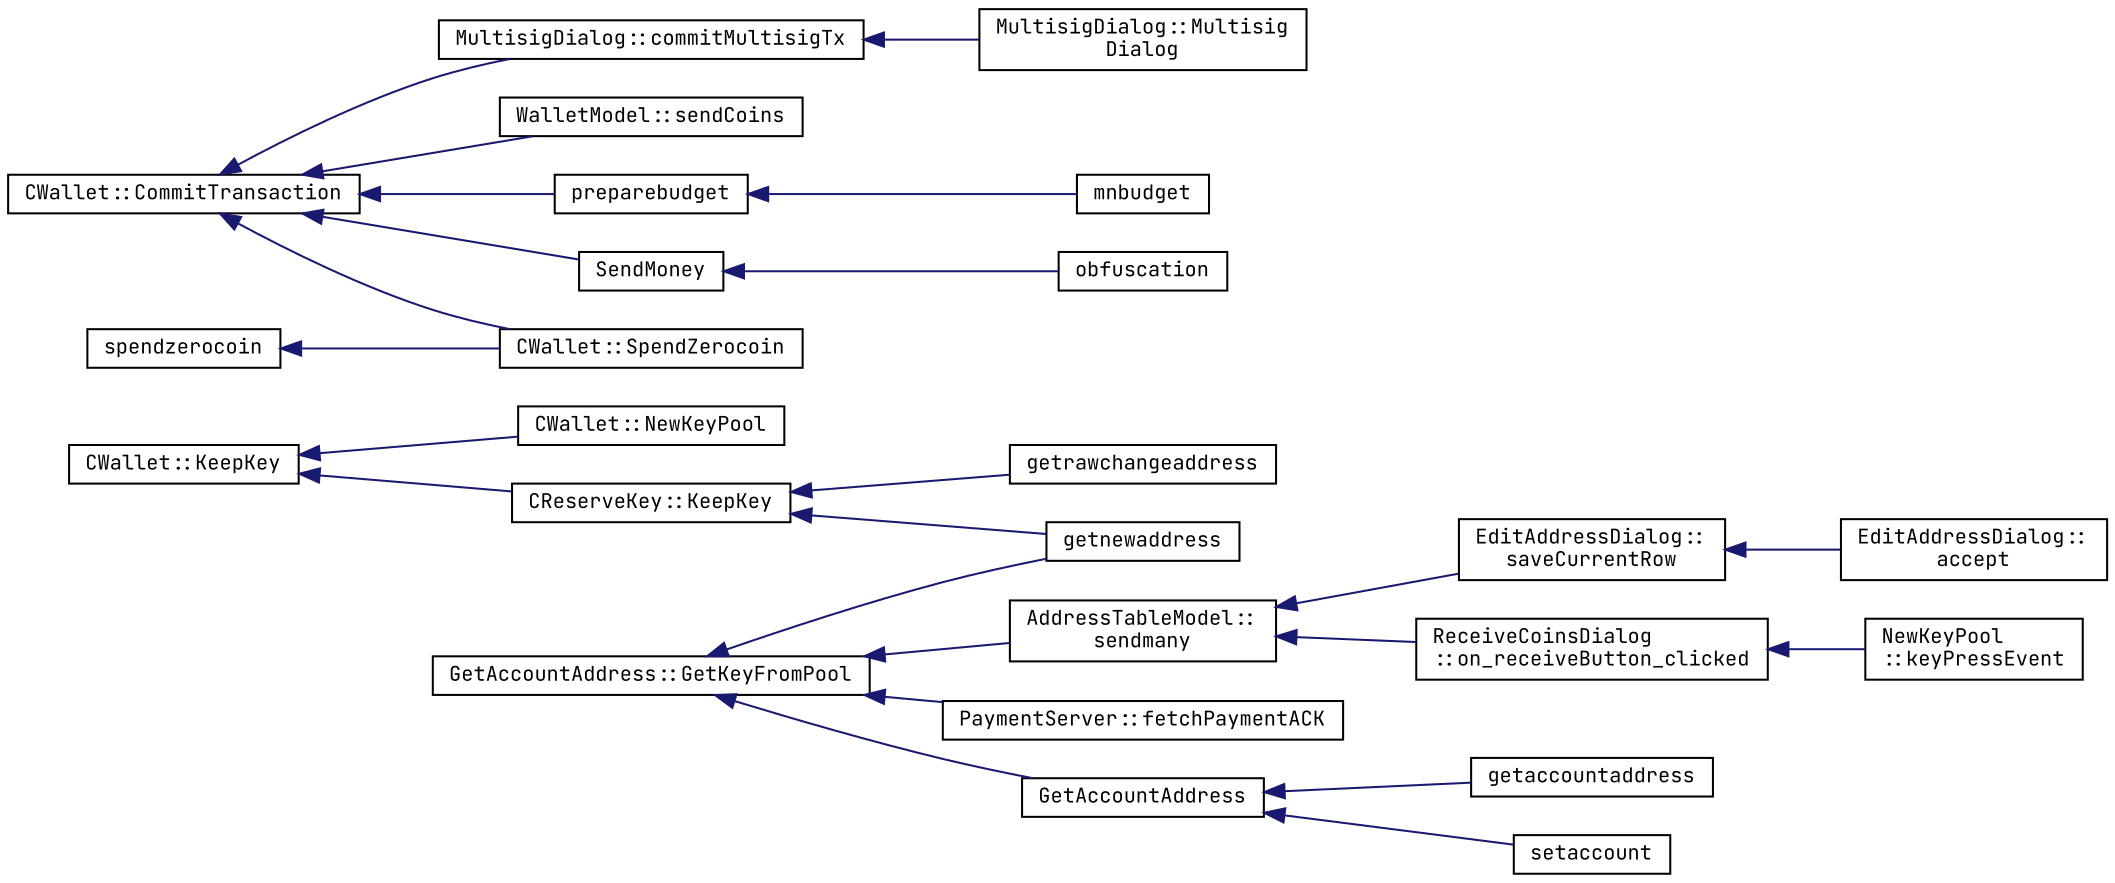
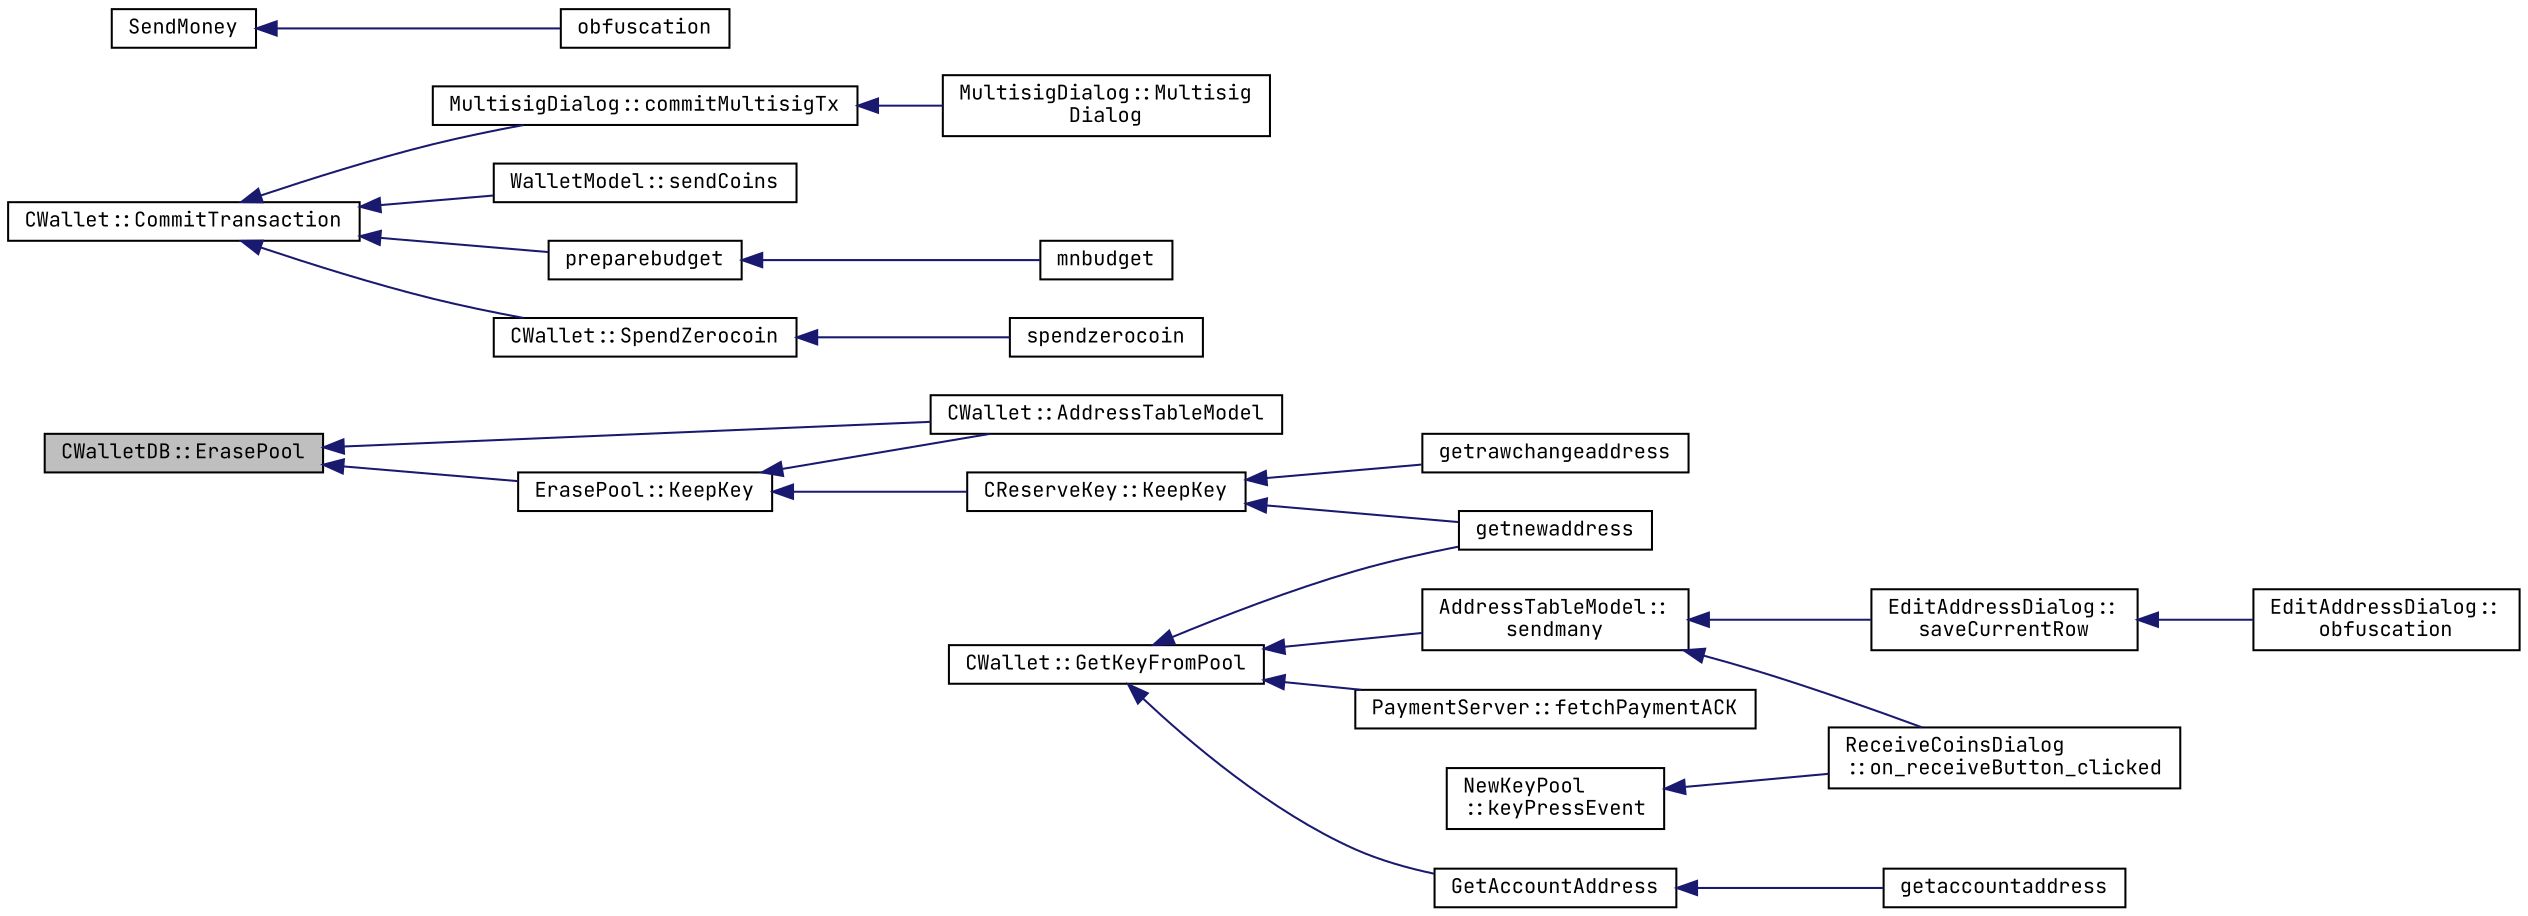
(451, 238) -> none
(401, 348) -> (914, 337)
(651, 426) -> (1106, 415)
none -> (184, 453)
(184, 464) -> (645, 492)
(1974, 550) -> (2387, 620)
(1827, 649) -> (1757, 780)
(651, 676) -> (1106, 664)
(1592, 854) -> none
